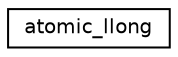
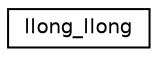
(89, 28) -> (79, 28)
